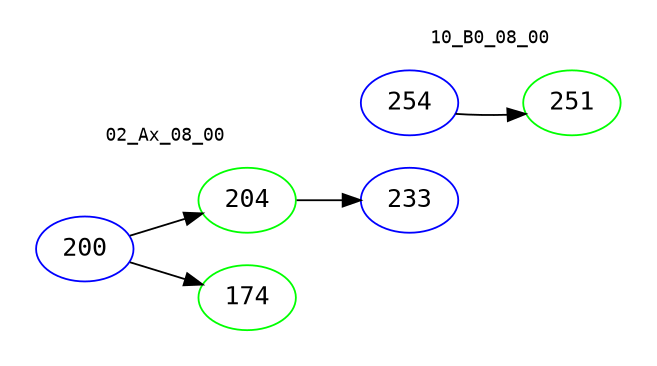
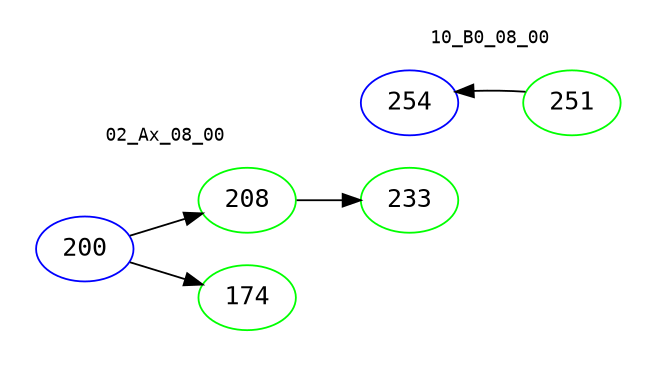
(481, 115) -> (500, 91)
(247, 200) -> (247, 200)
(410, 200) -> (410, 200)
